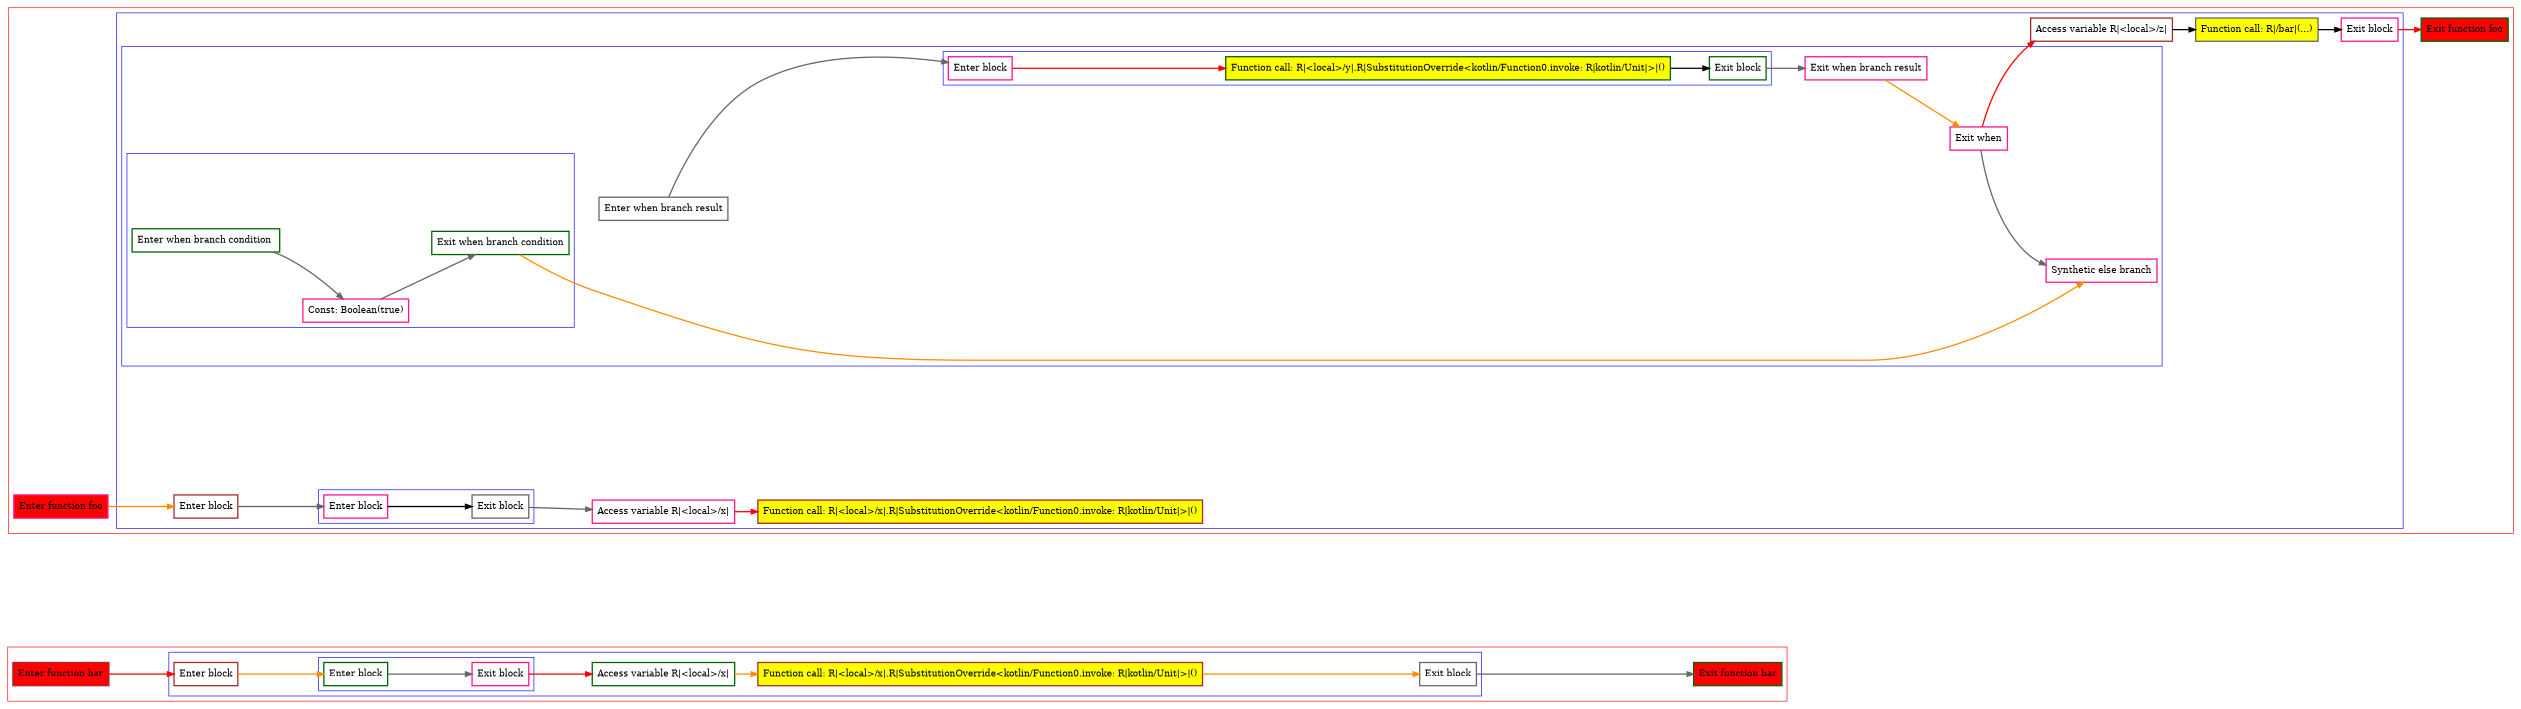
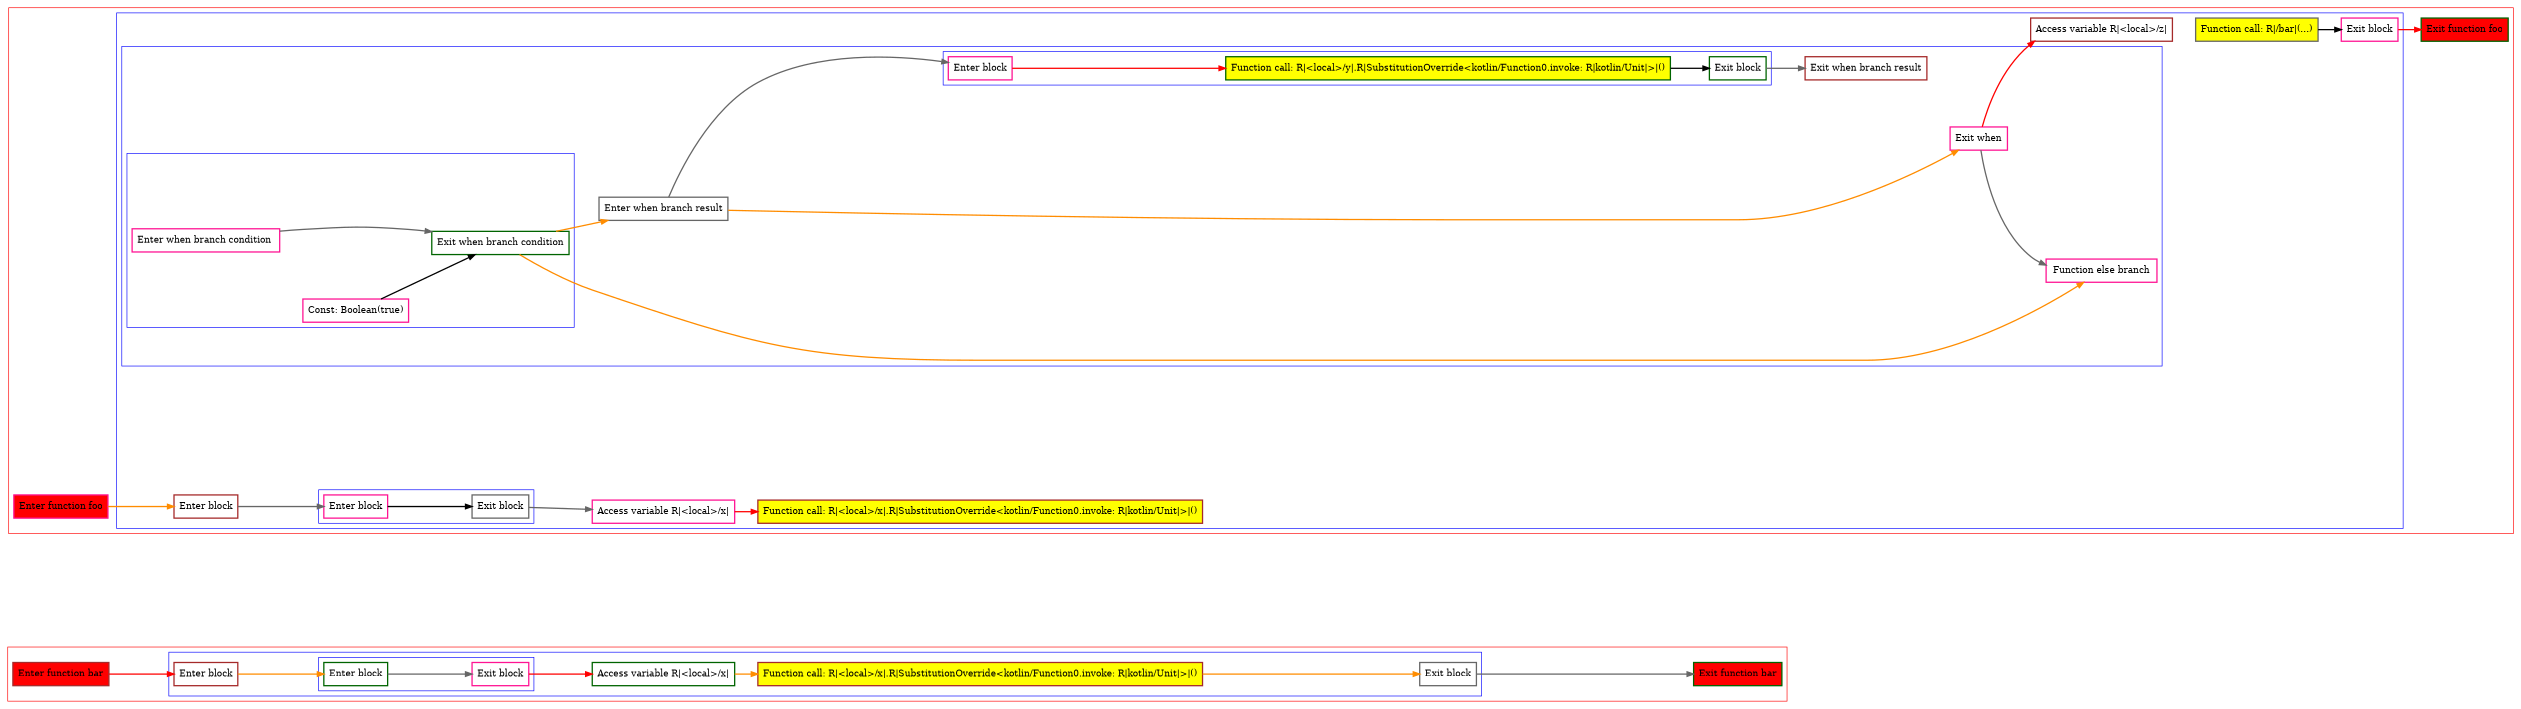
(2181, 30) -> none
(1866, 68) -> (1866, 68)
(1920, 102) -> (1346, 219)
none -> (579, 227)
(206, 240) -> (206, 240)
(308, 270) -> (352, 227)
(2102, 271) -> (2102, 271)
(425, 278) -> (425, 278)
